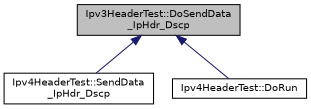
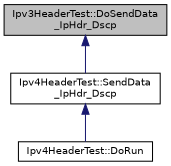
(206, 60) -> (85, 128)
